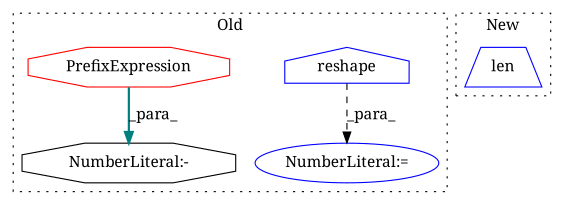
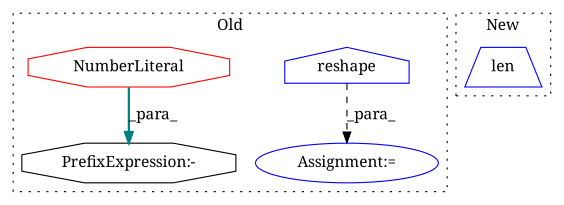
(129, 67) -> (129, 67)
(129, 163) -> (129, 163)
(347, 163) -> (347, 163)
